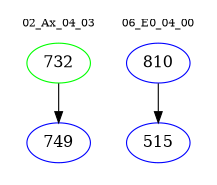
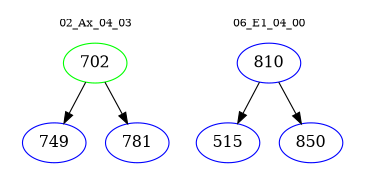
(158, 24) -> (270, 24)
(59, 63) -> (95, 63)
none -> (137, 143)
none -> (311, 143)
